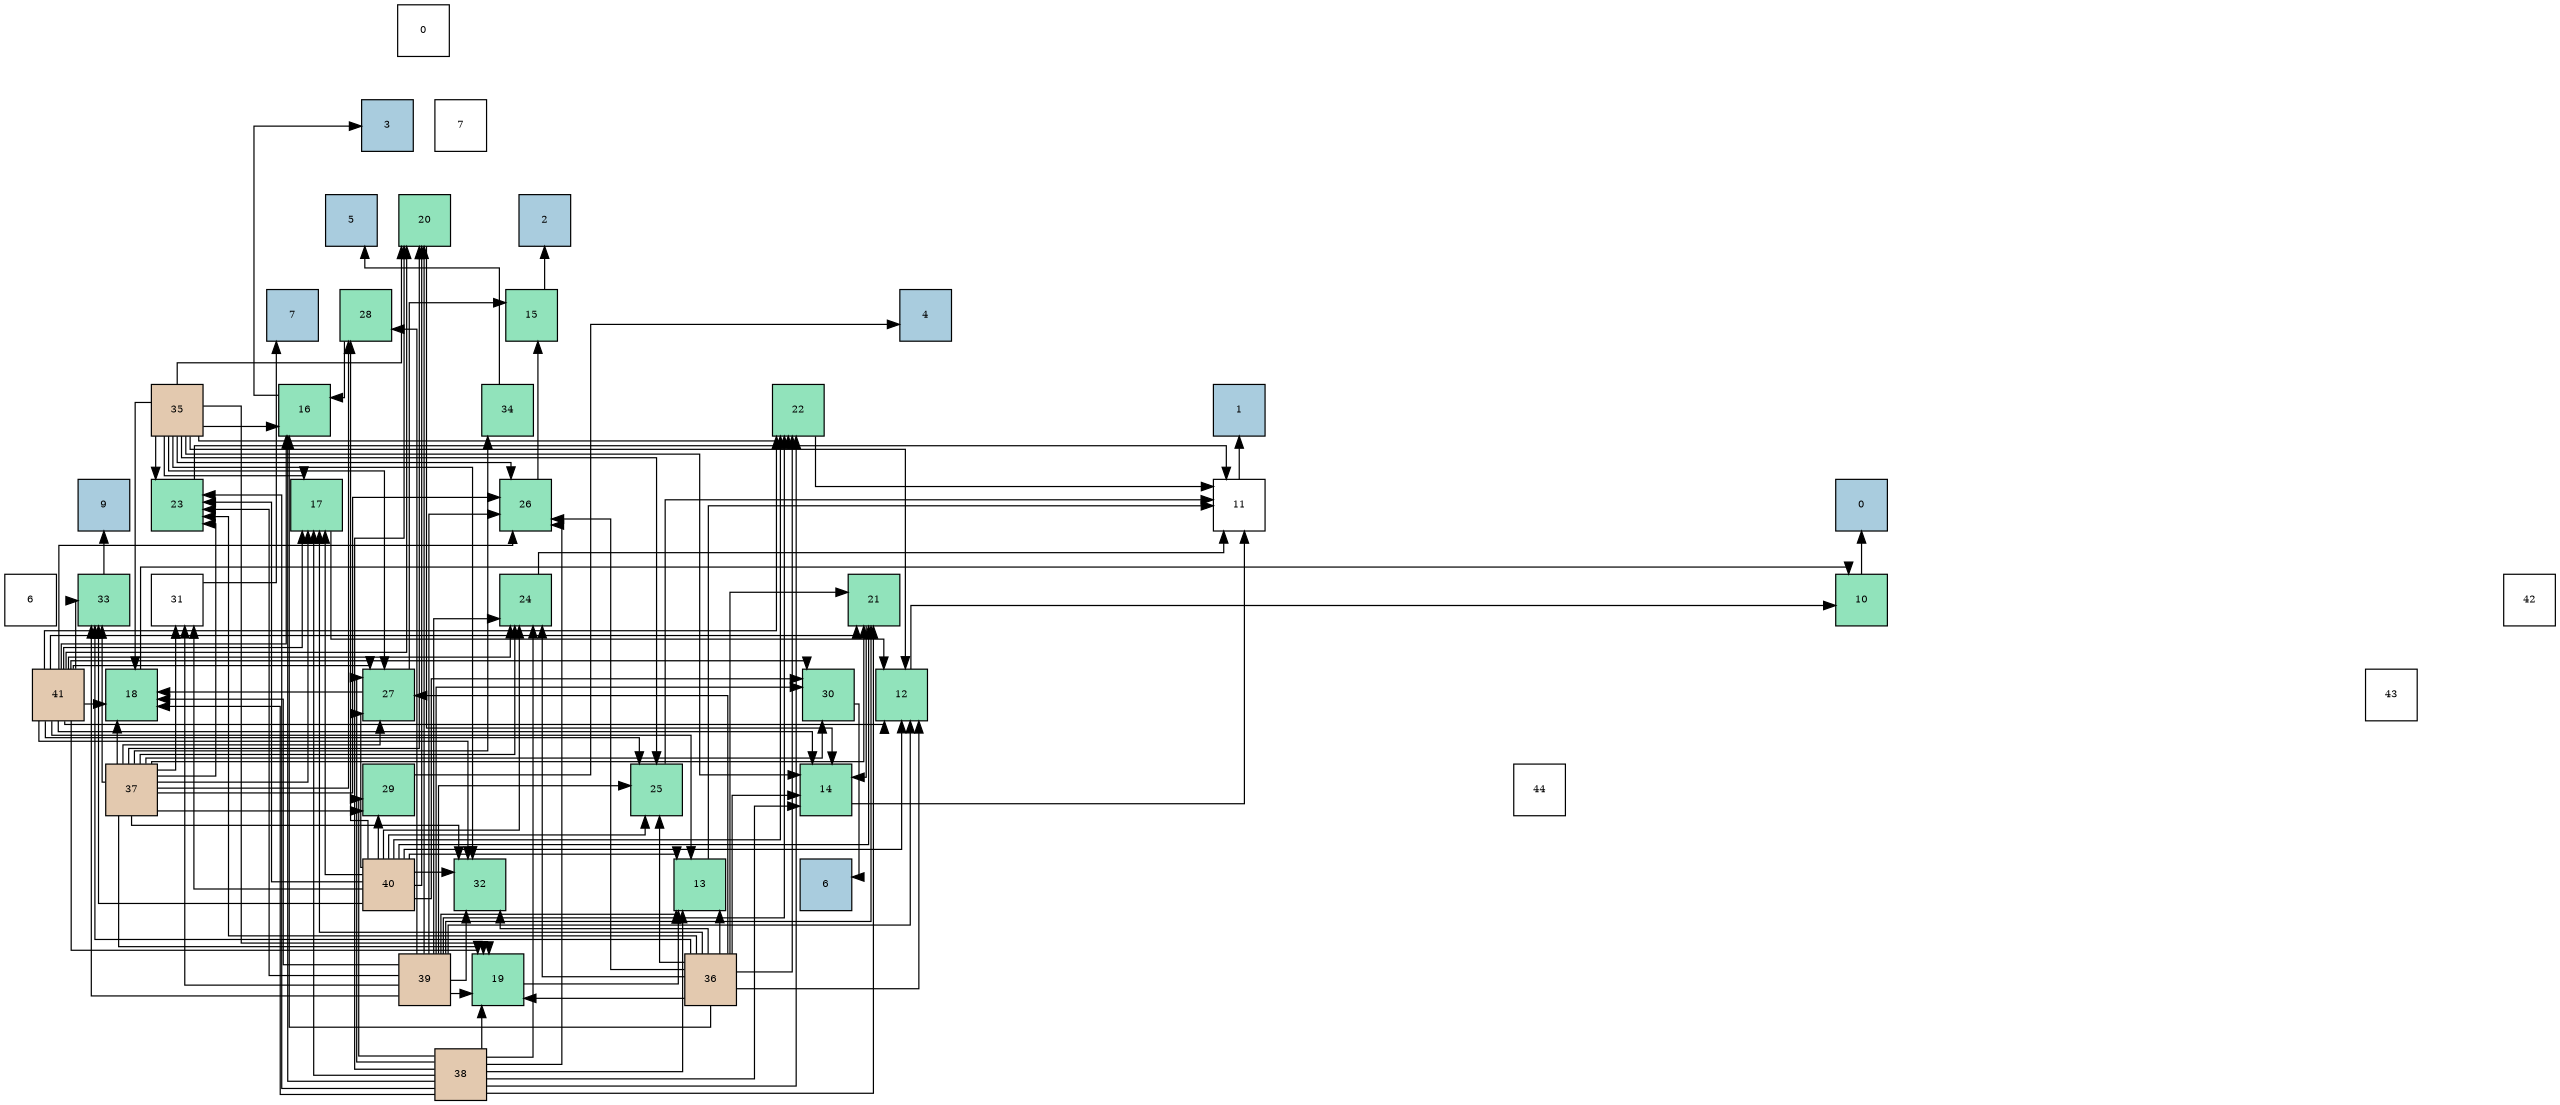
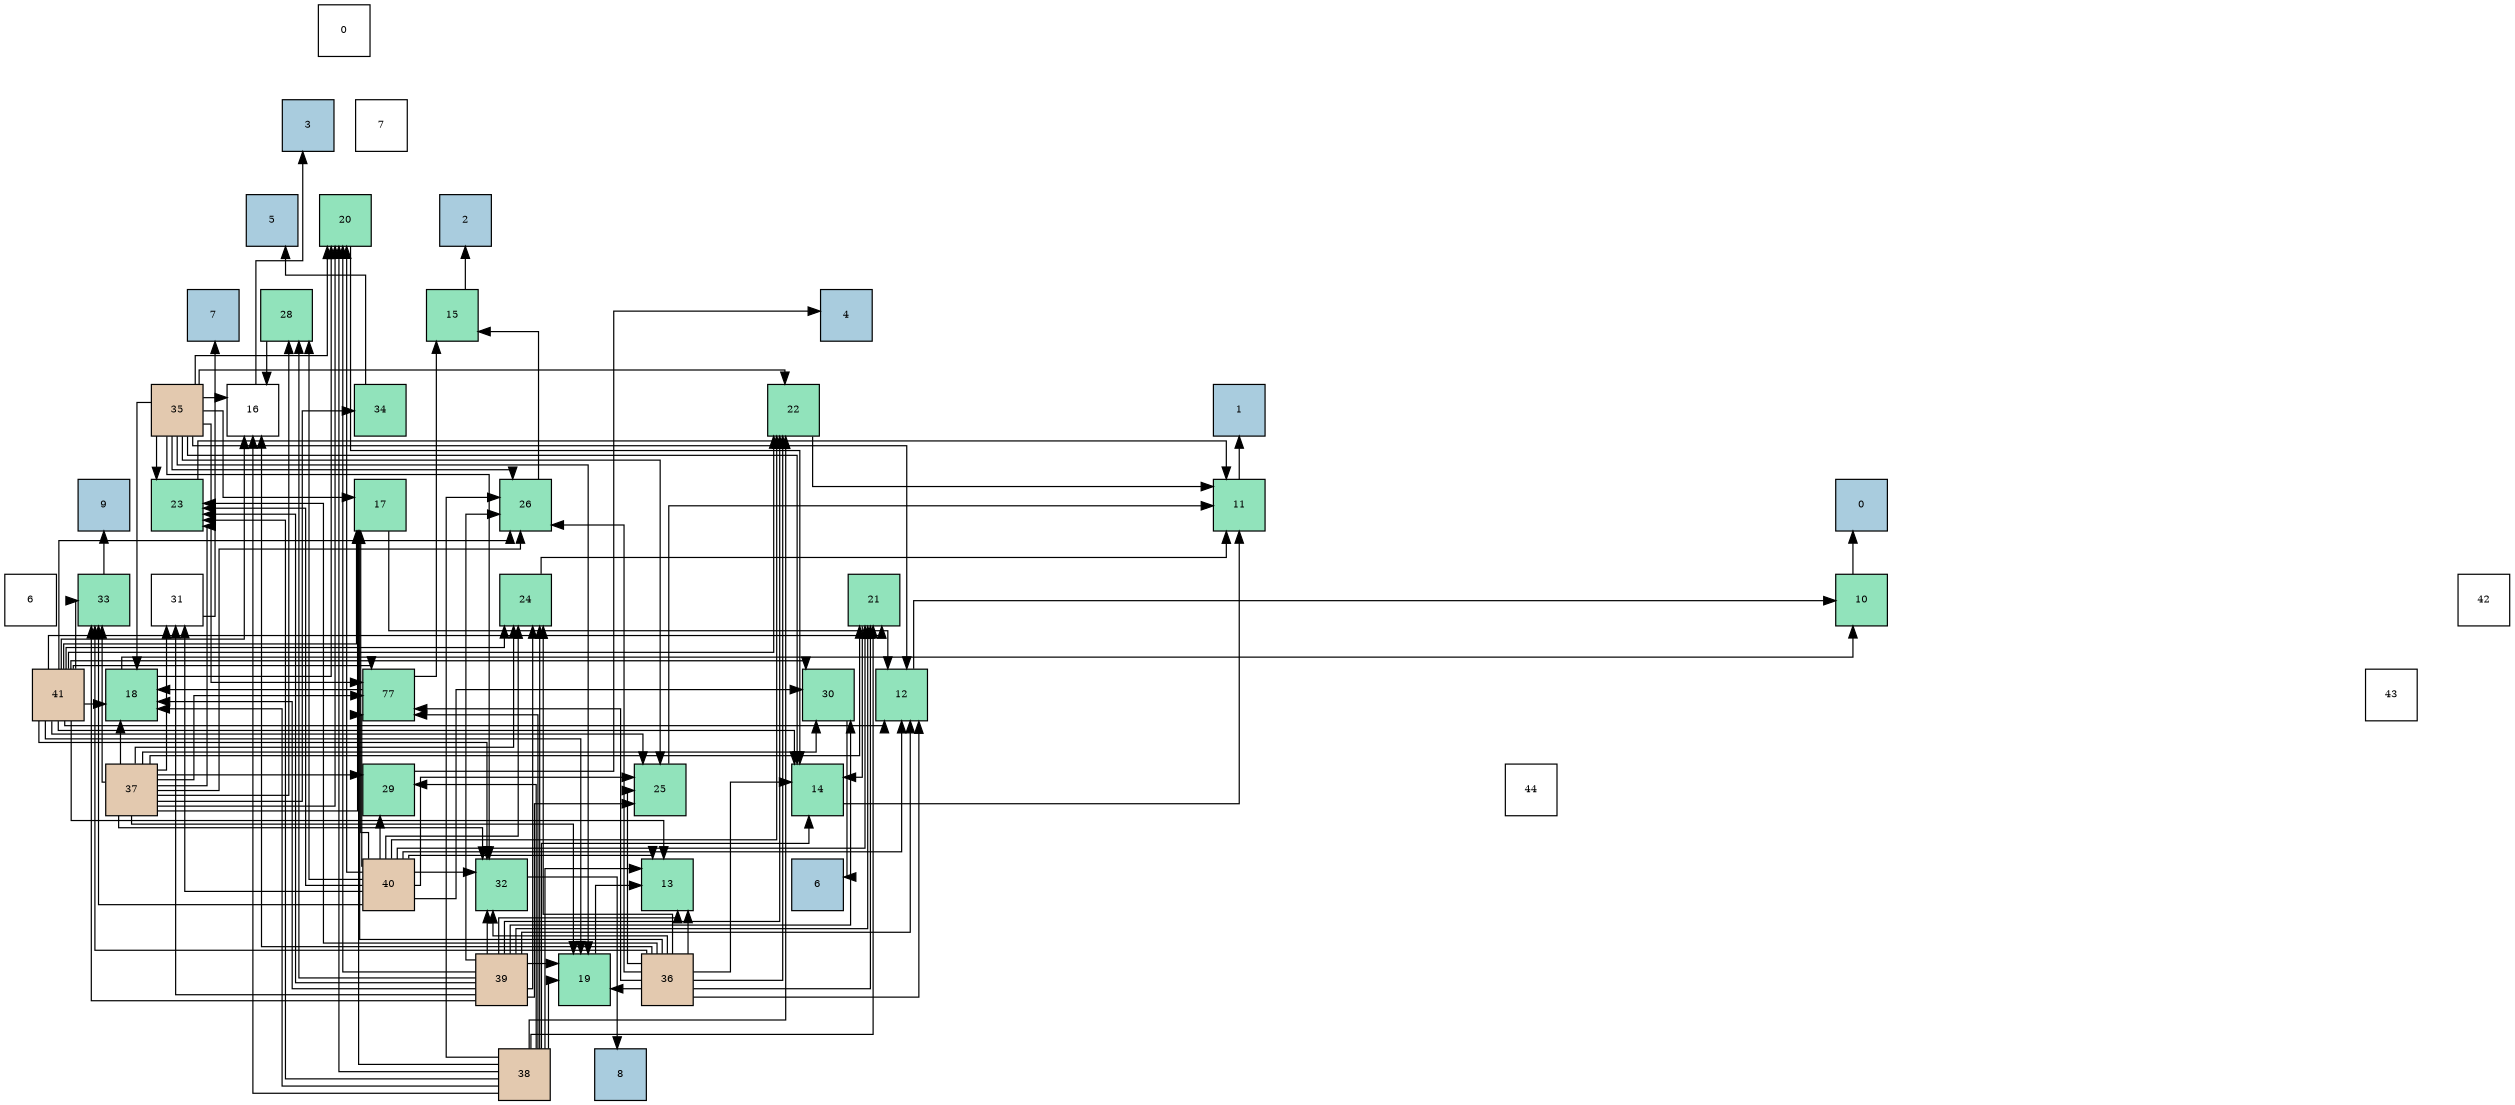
(305, 410) -> (253, 410)
(1239, 505) -> (1239, 505)
(708, 520) -> none
(407, 634) -> (331, 554)
(389, 695) -> (389, 695)
none -> (621, 1075)
